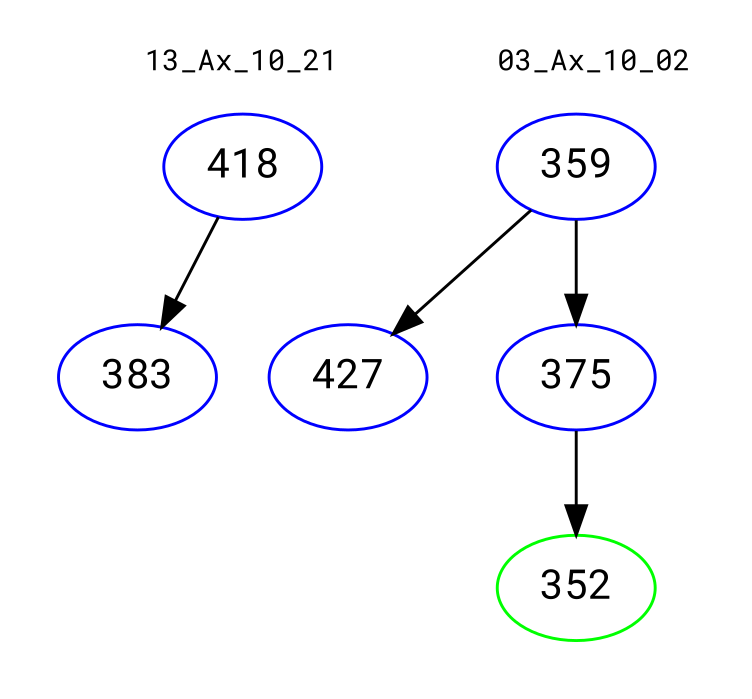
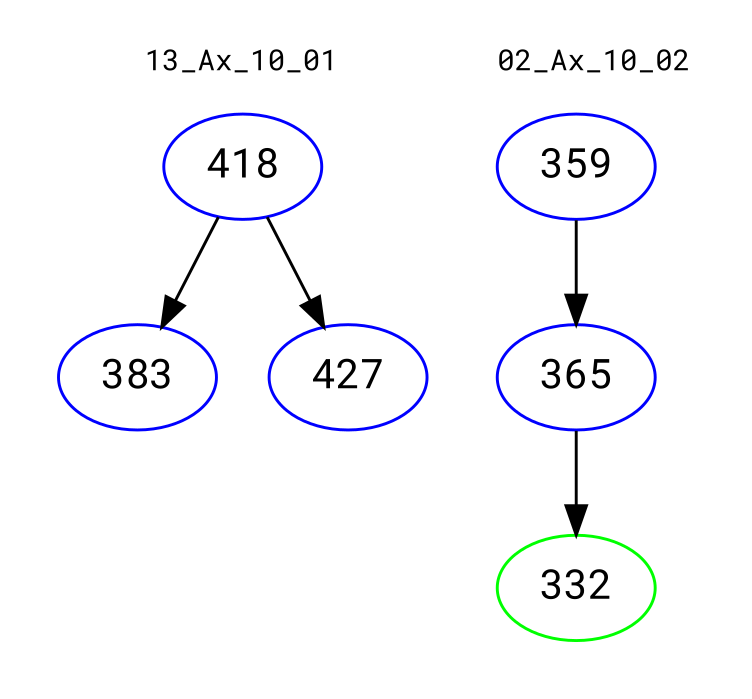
(243, 63) -> (243, 63)
(595, 63) -> (595, 63)
(493, 244) -> (289, 259)
(576, 377) -> (576, 377)
(576, 588) -> (576, 588)
